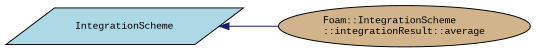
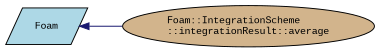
(125, 26) -> (47, 26)
